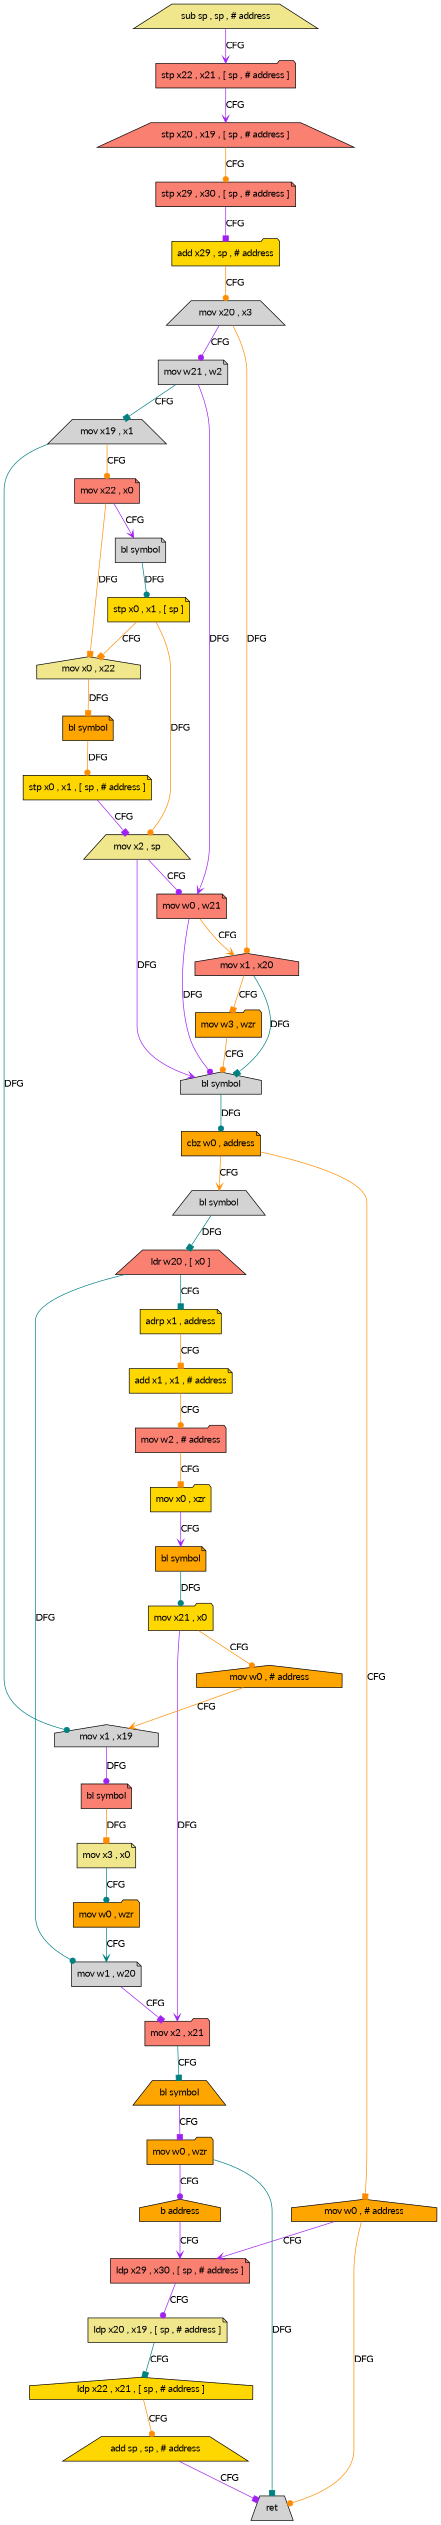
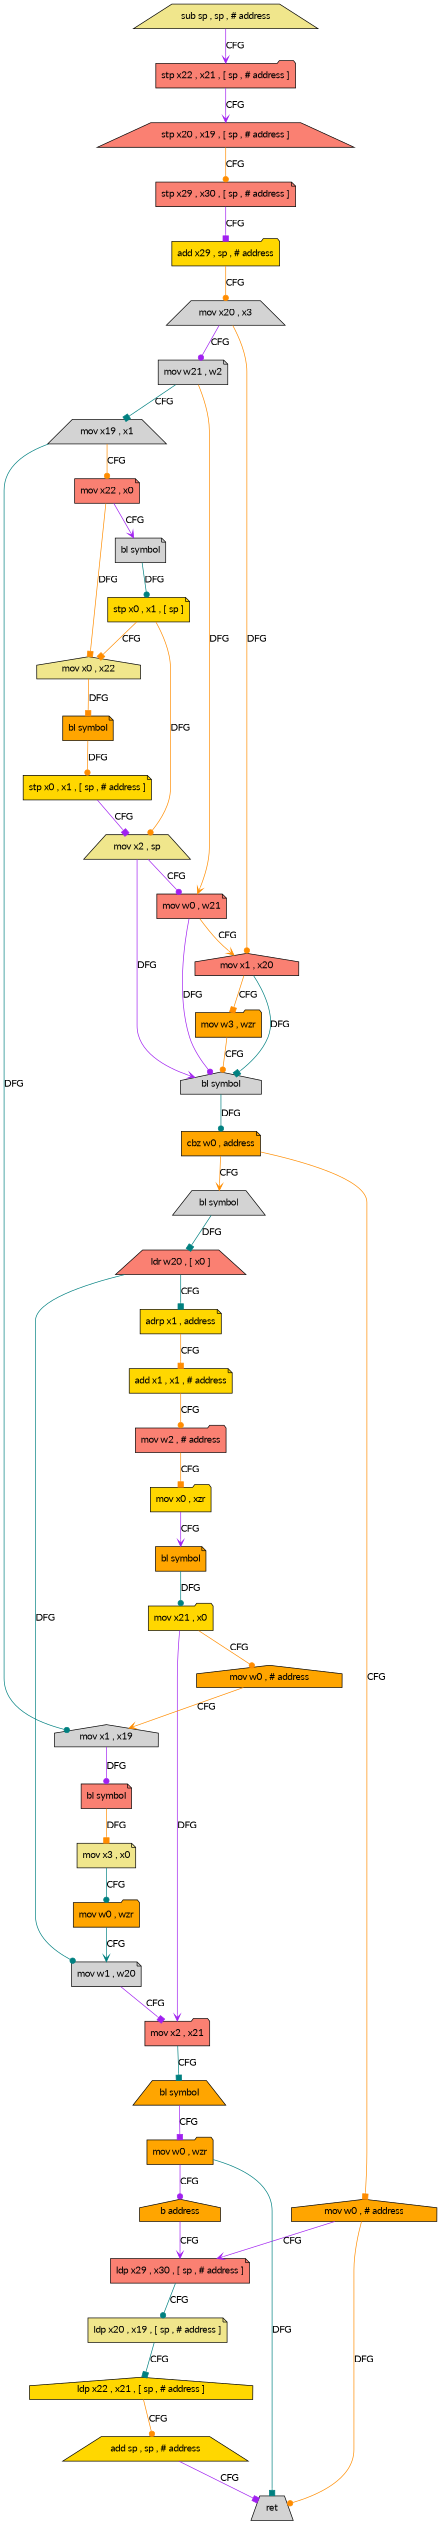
(209, 636) -> (209, 636)
(170, 2298) -> (170, 2298)
